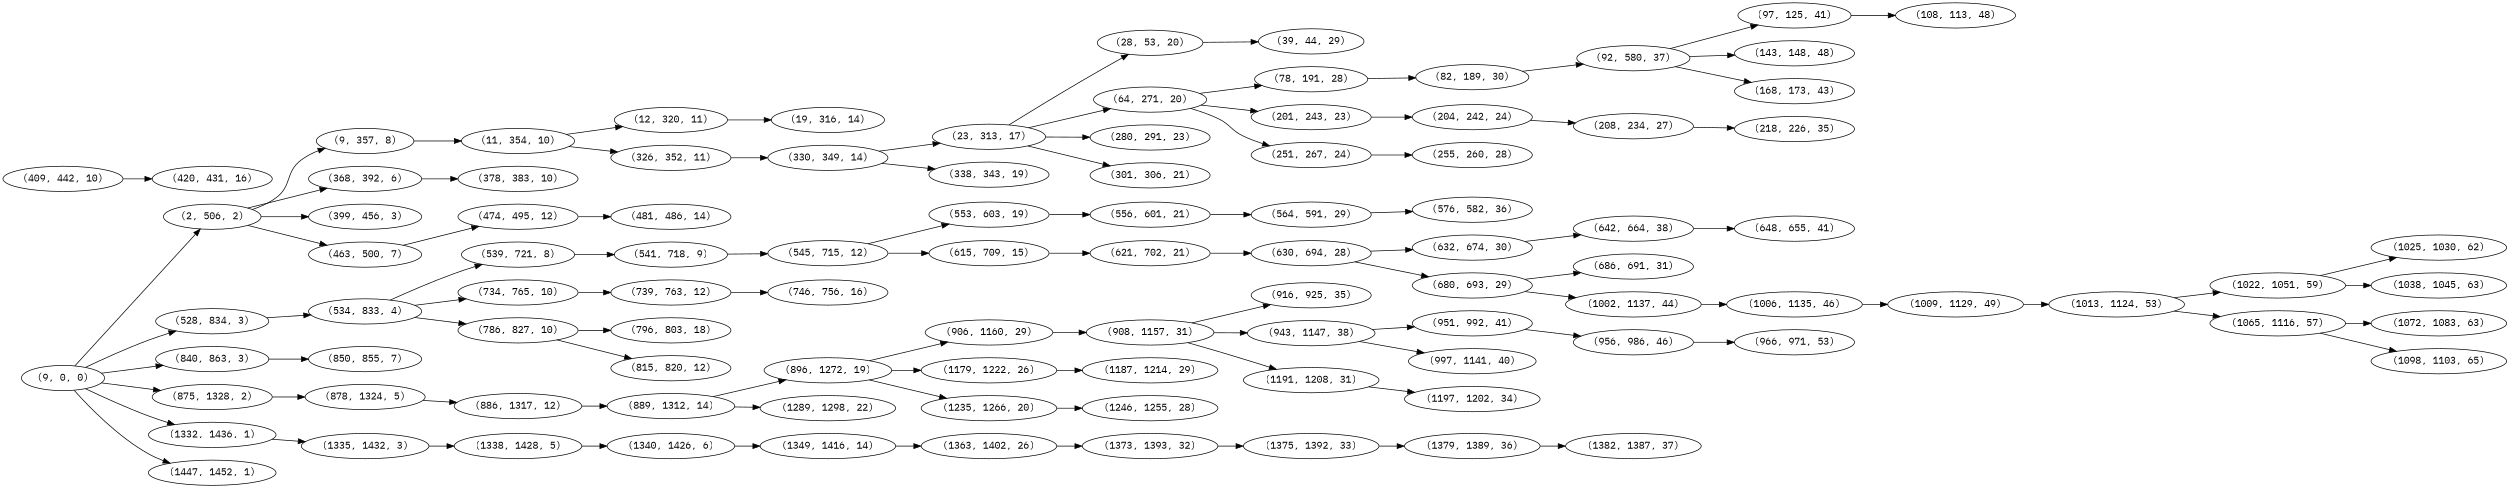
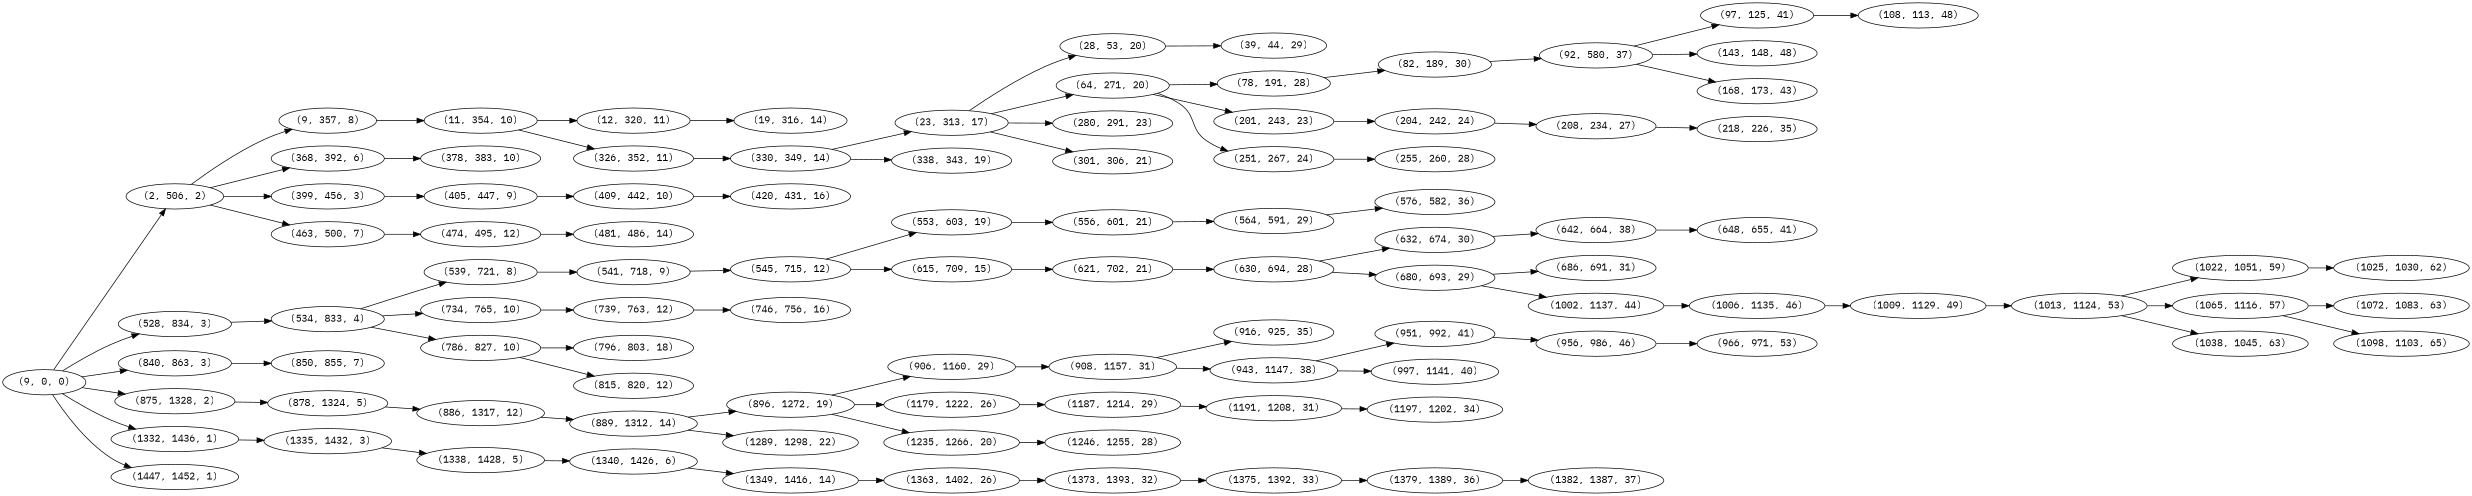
none -> (481, 196)
(2355, 285) -> (2156, 324)
(1229, 355) -> (1190, 406)
